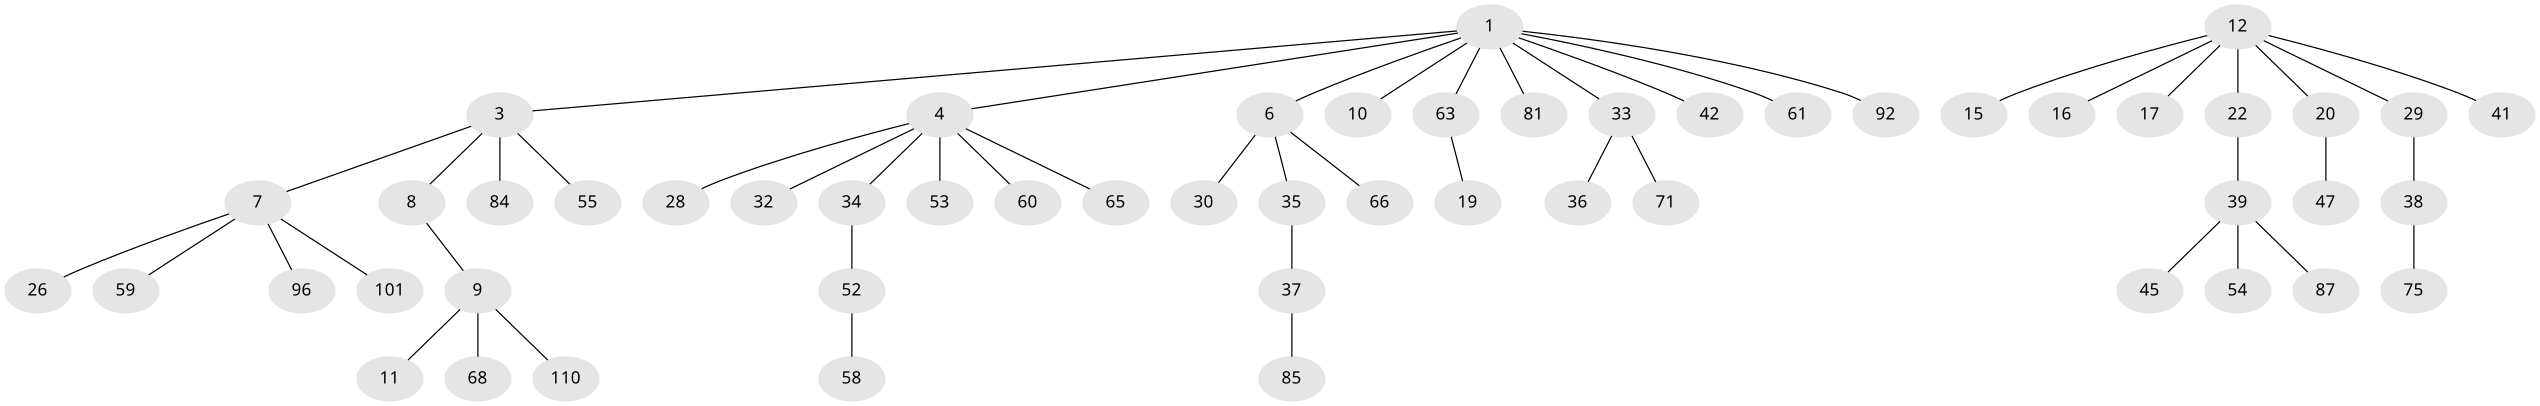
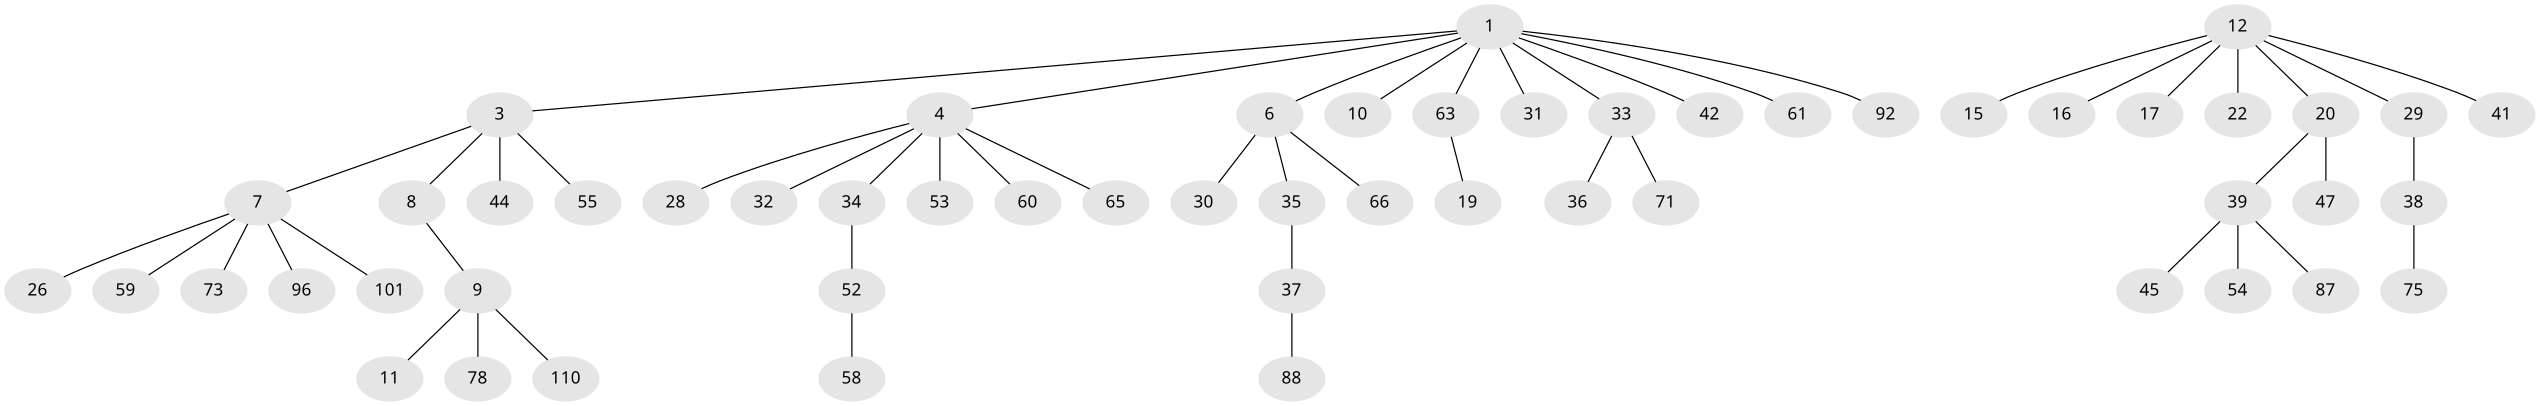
(1534, 115) -> (1534, 115)
(2238, 159) -> (2282, 159)
(500, 203) -> (500, 203)
none -> (214, 291)
(478, 379) -> (478, 379)
(1292, 379) -> (1292, 379)
